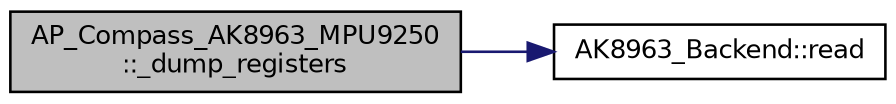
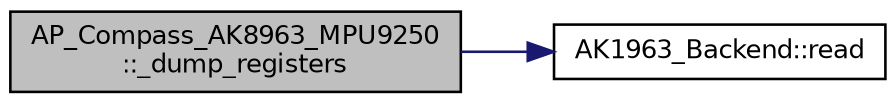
(720, 52) -> (720, 52)
